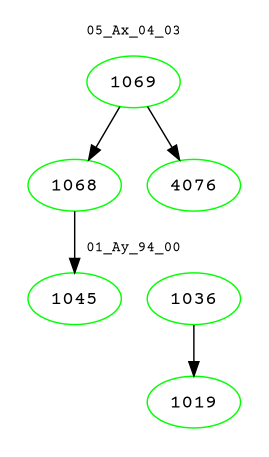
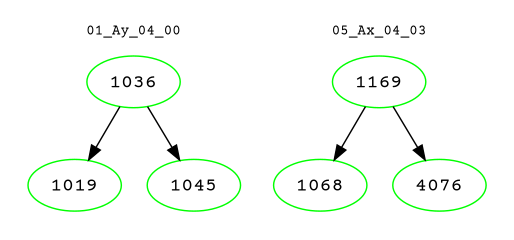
(134, 82) -> (379, 82)
(75, 243) -> (160, 127)
(134, 248) -> (134, 31)
